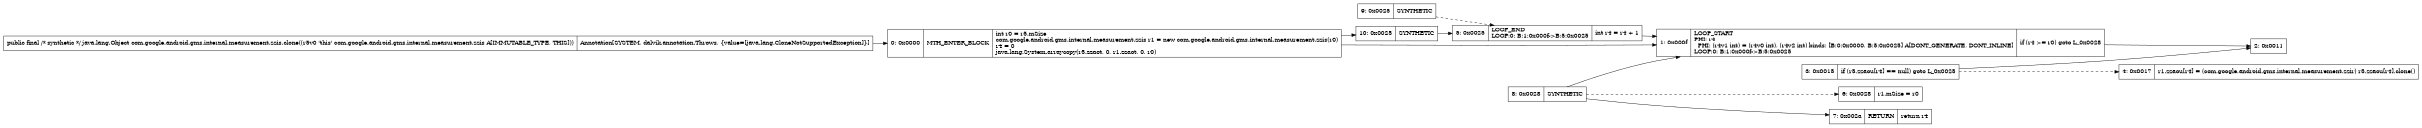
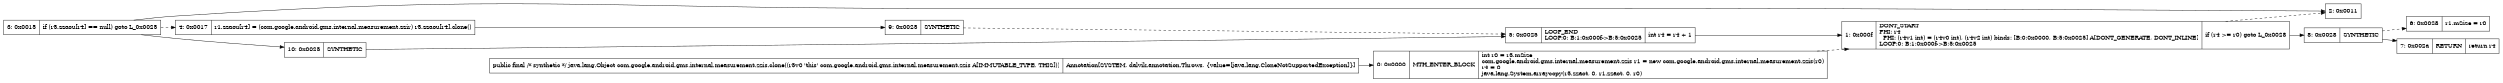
none -> (678, 27)
(1714, 34) -> (1899, 26)
(1347, 35) -> (211, 42)
(1497, 45) -> (1831, 50)
(2176, 45) -> (2273, 17)
(1621, 69) -> (2295, 35)
